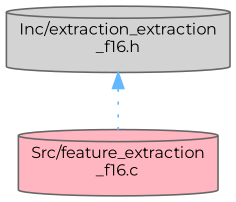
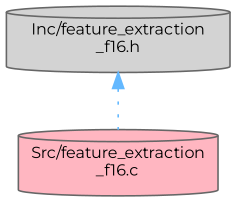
(118, 39) -> (118, 39)
